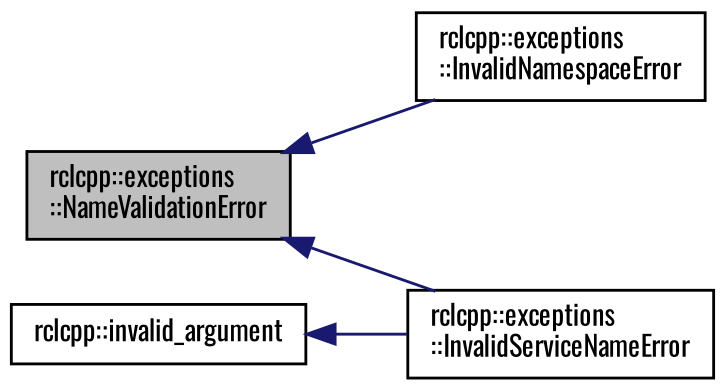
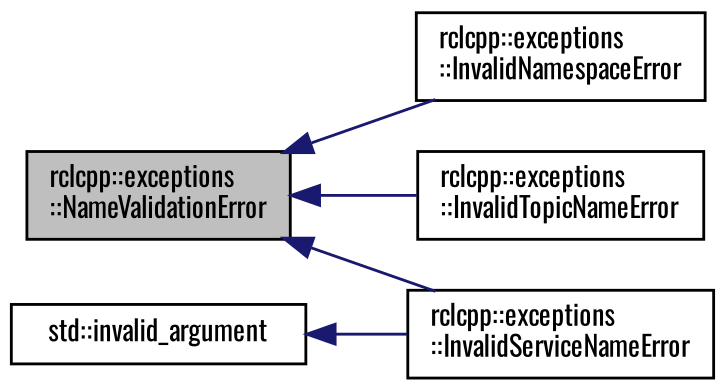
none -> (561, 195)
(159, 334) -> (159, 334)
